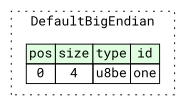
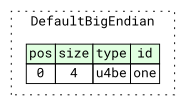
(112, 73) -> (112, 73)
